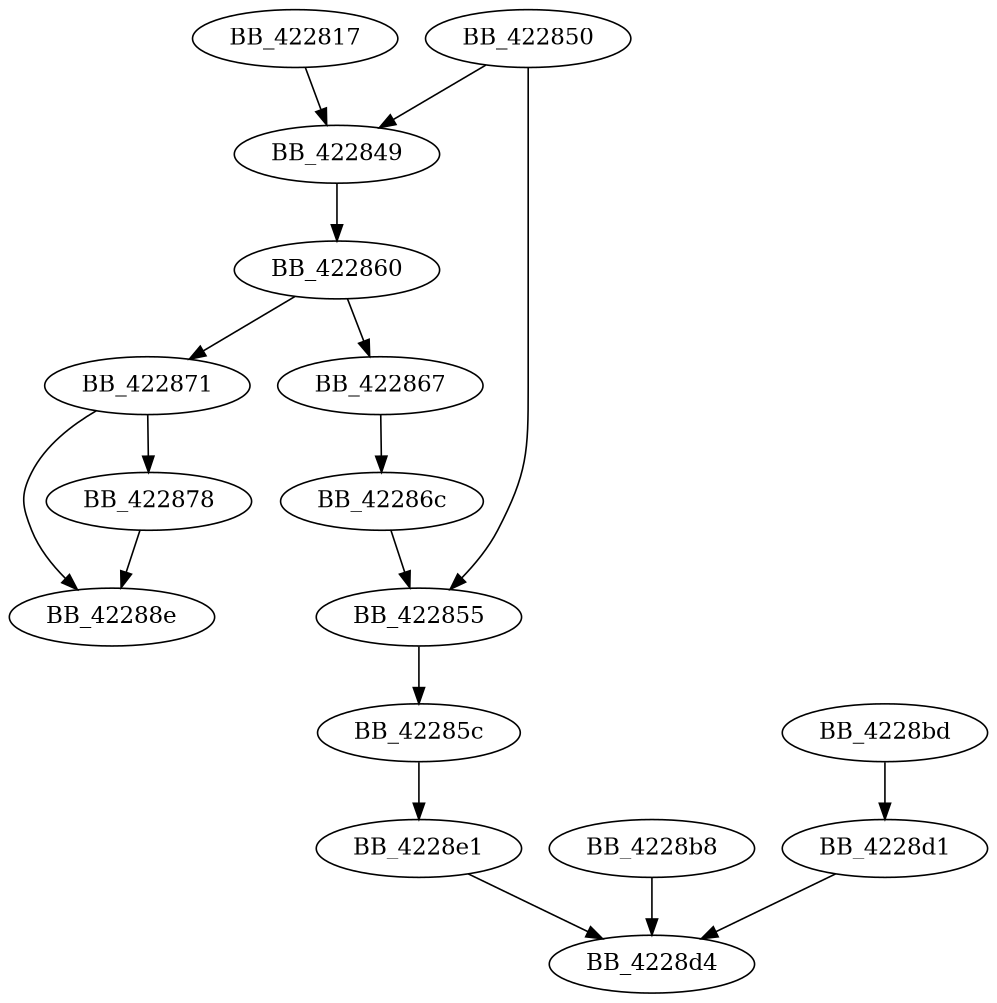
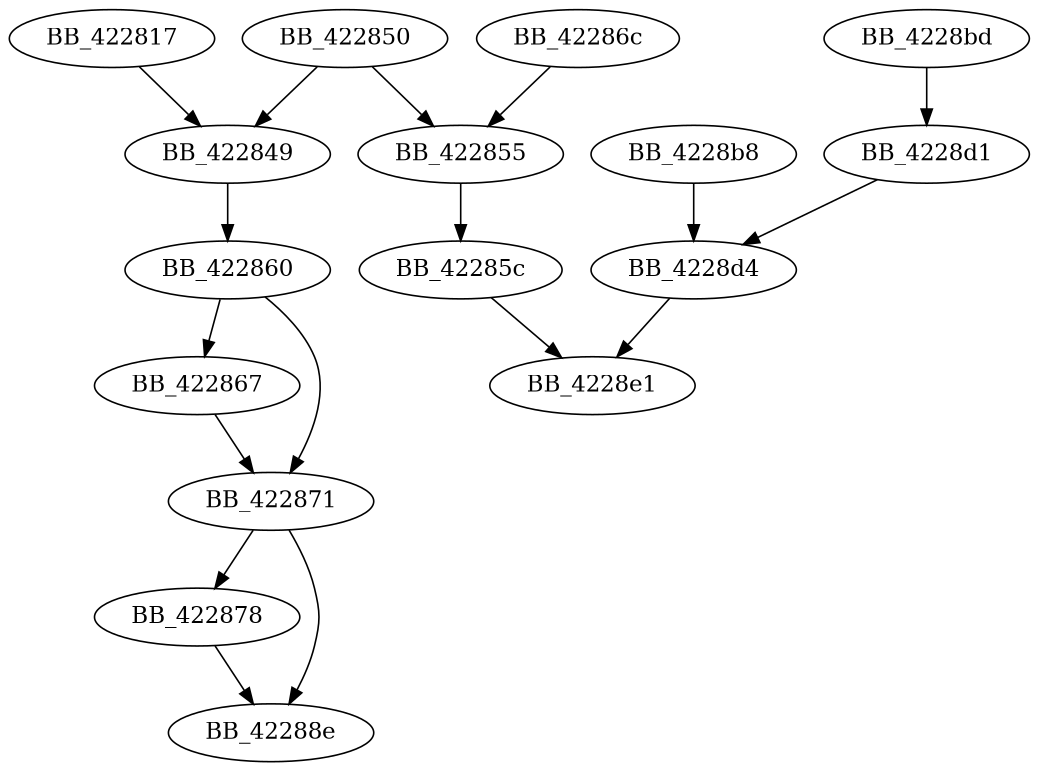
(381, 436) -> (230, 437)
(528, 903) -> (649, 321)
